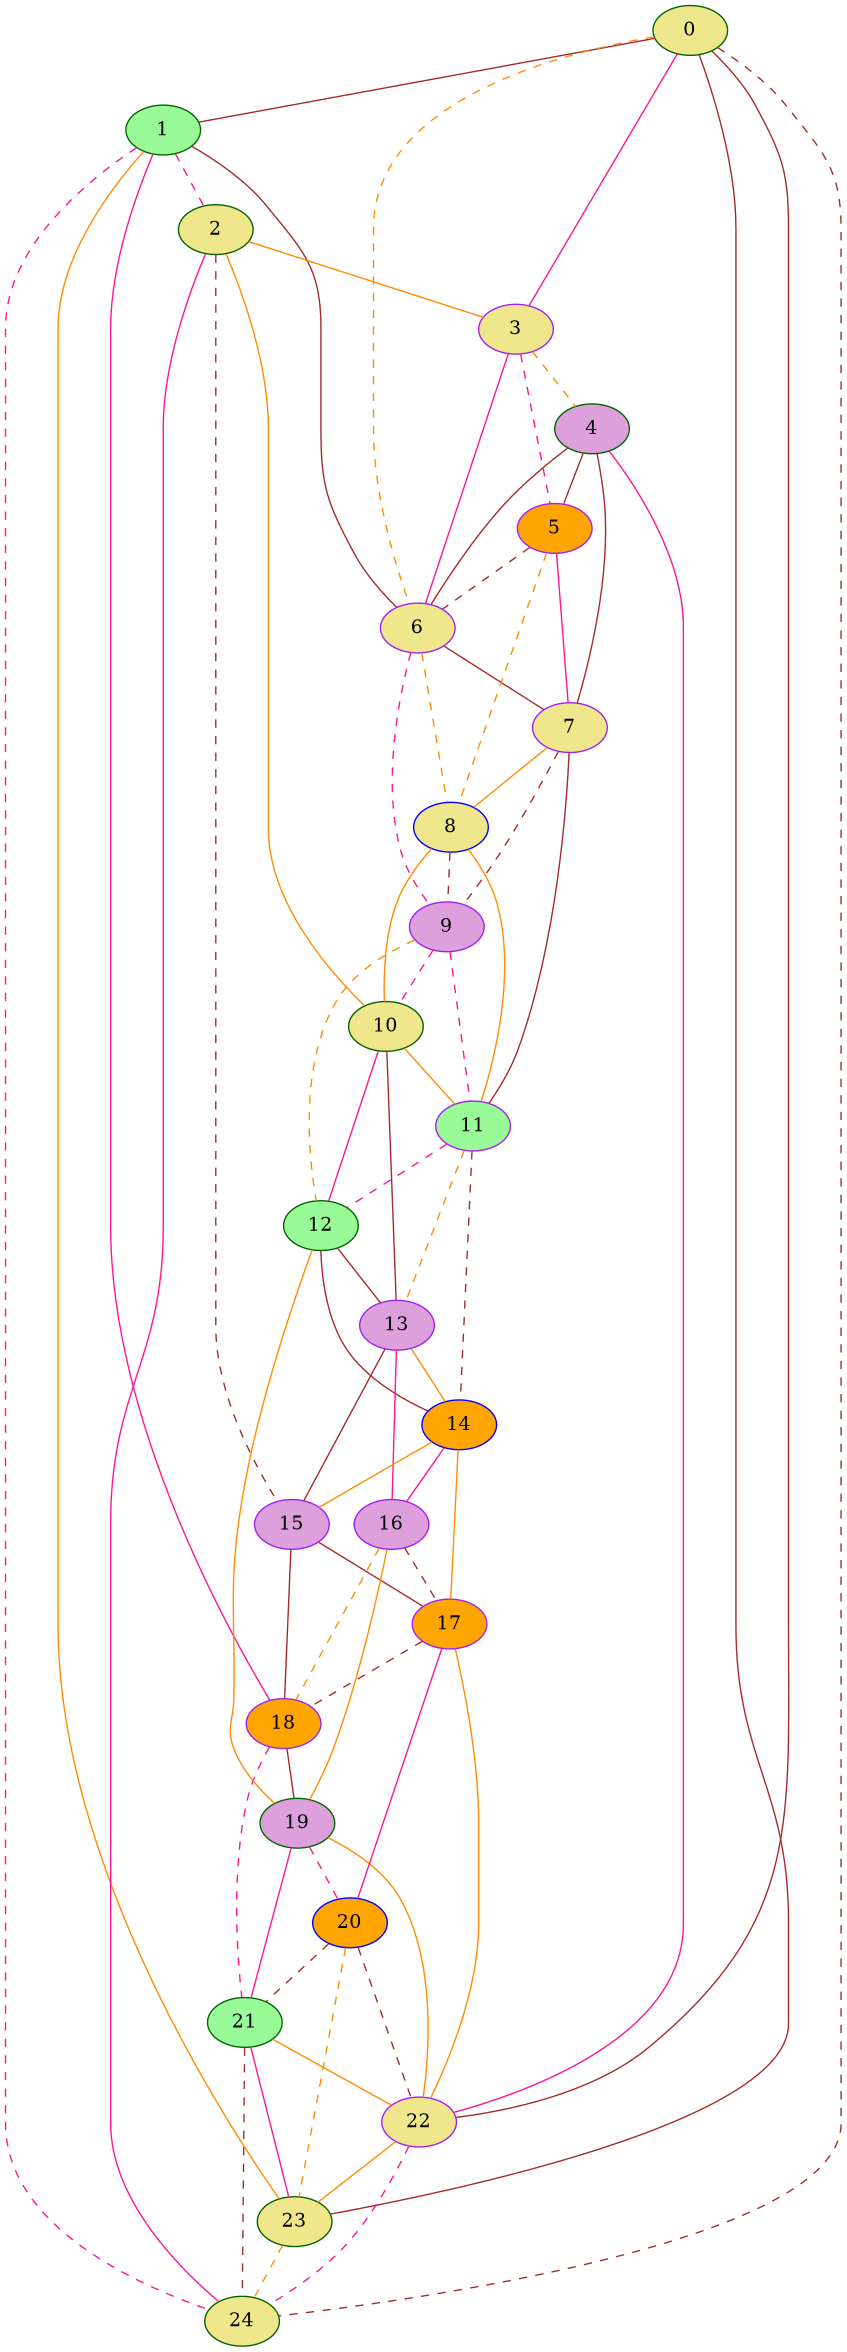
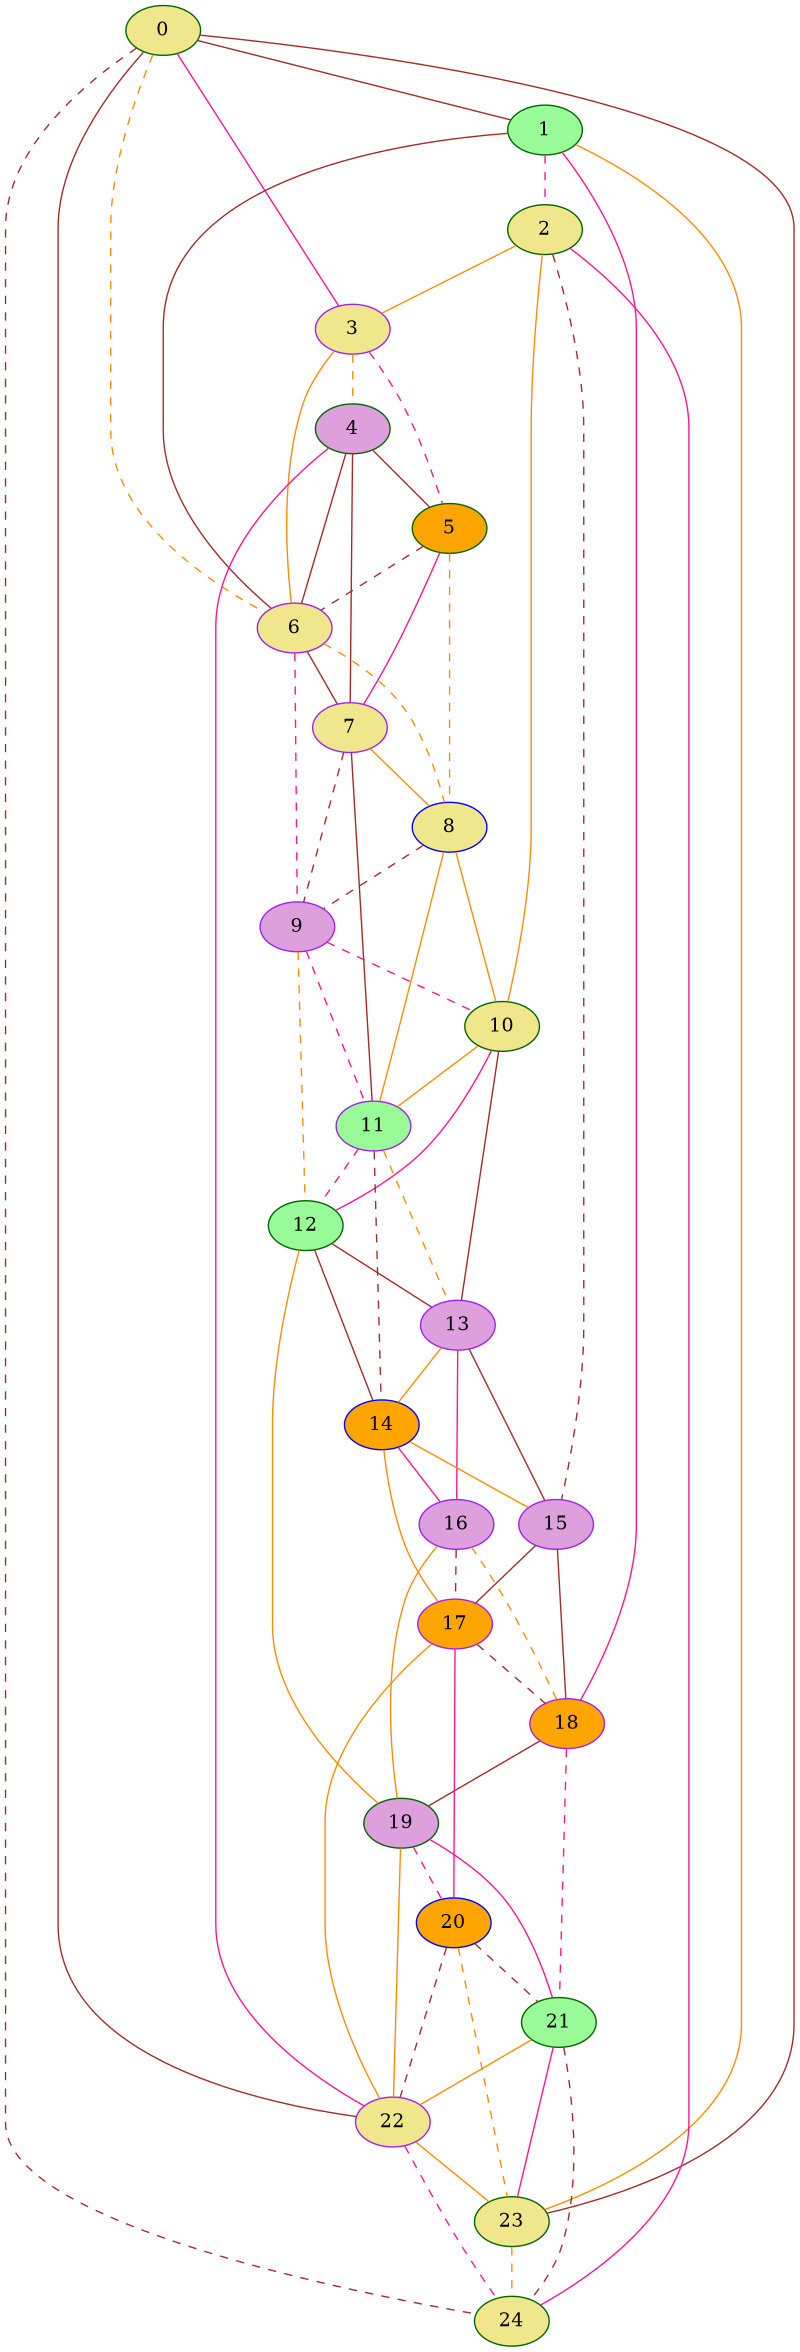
(467, 479) -> (290, 466)
(555, 528) -> (450, 528)
(6, 1256) -> none
